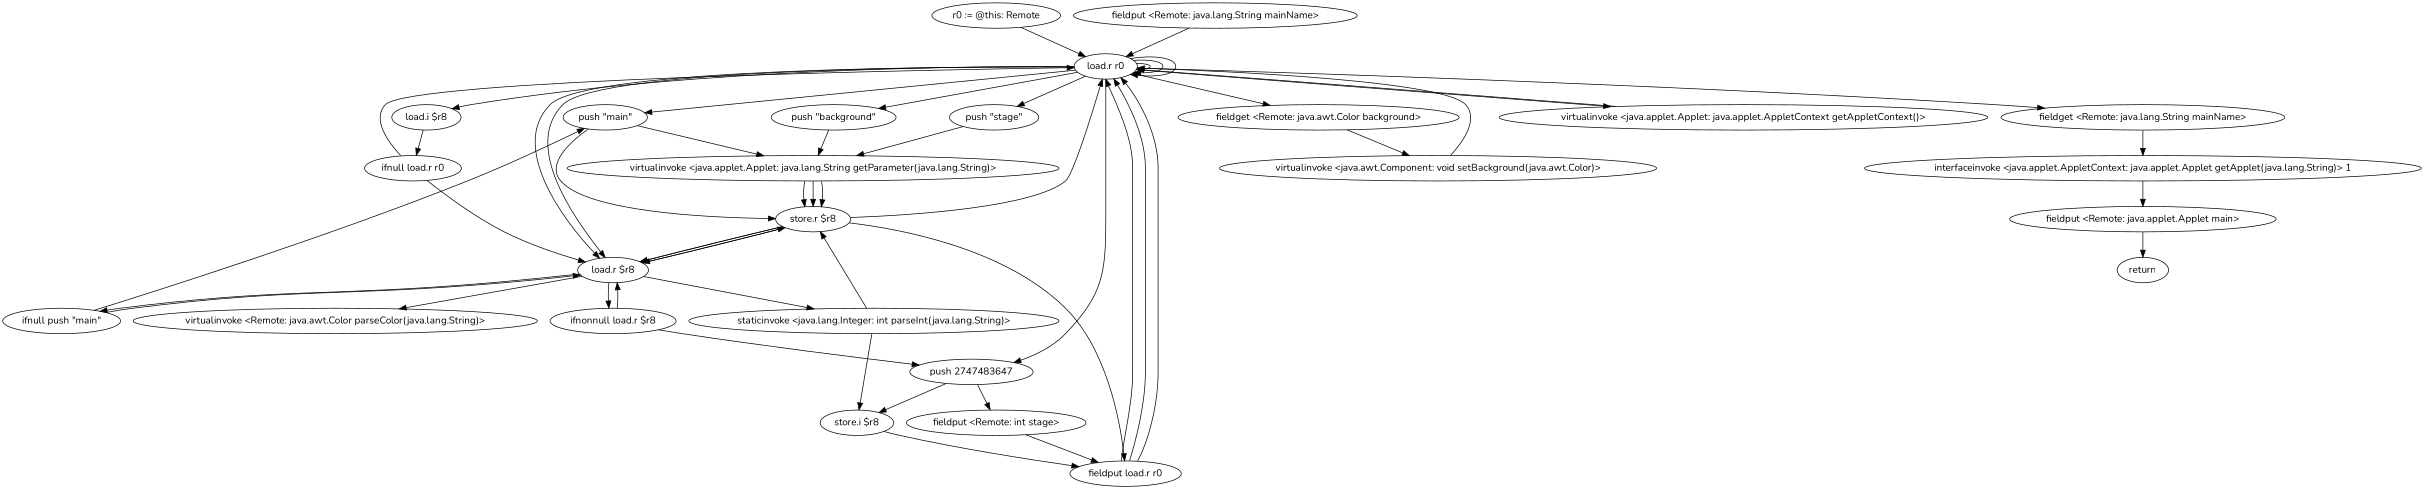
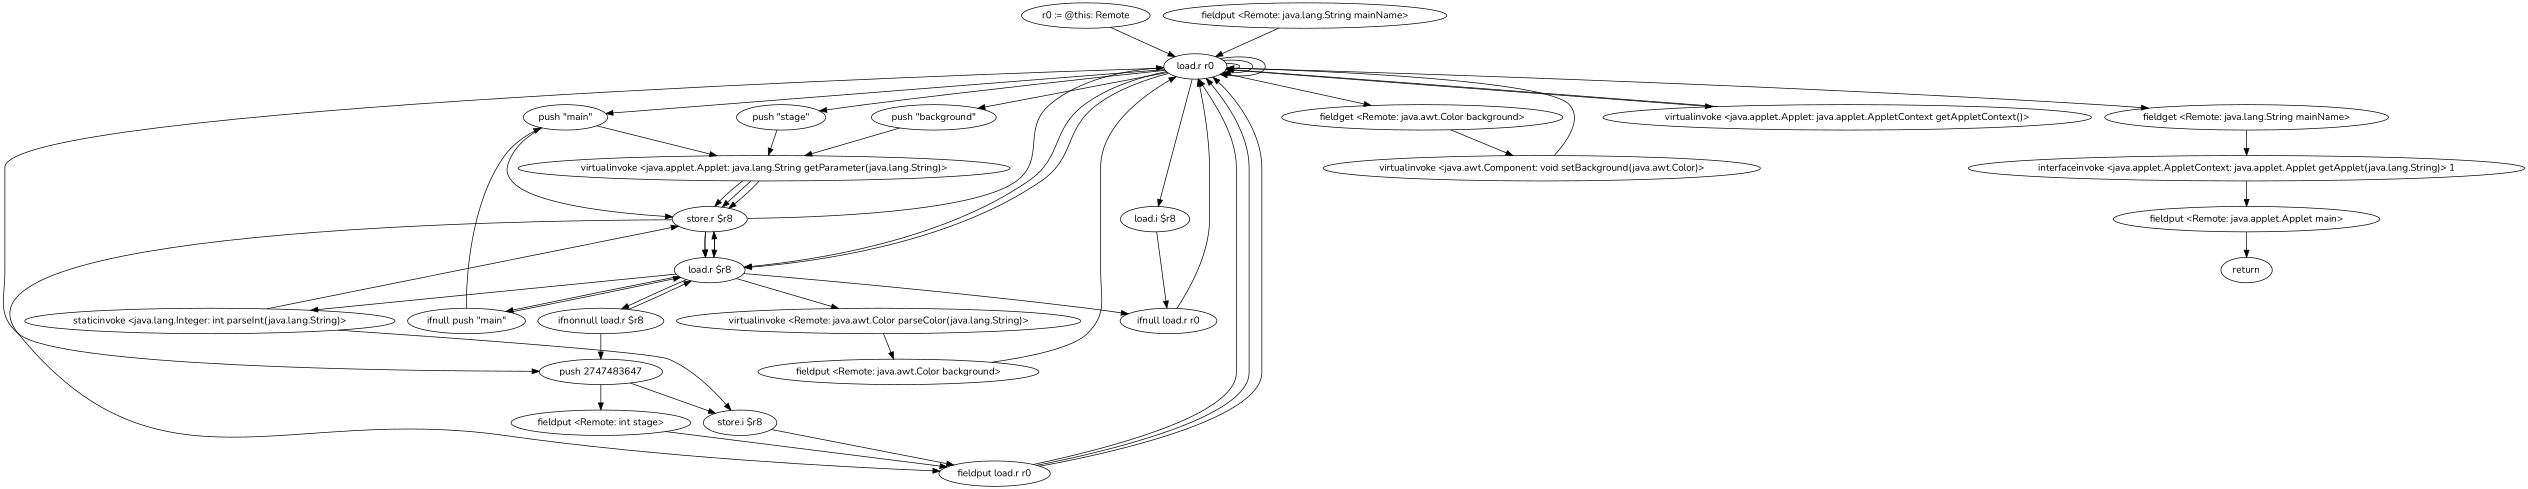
(498, 229) -> (933, 291)
none -> (898, 372)
